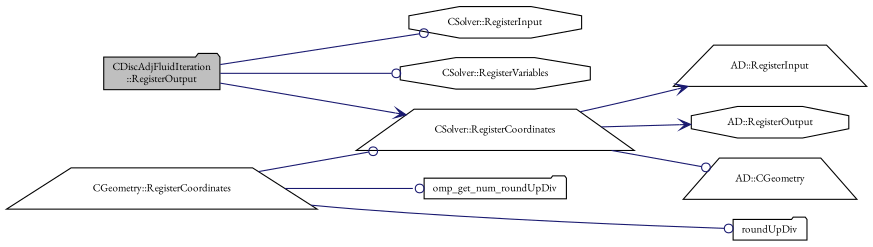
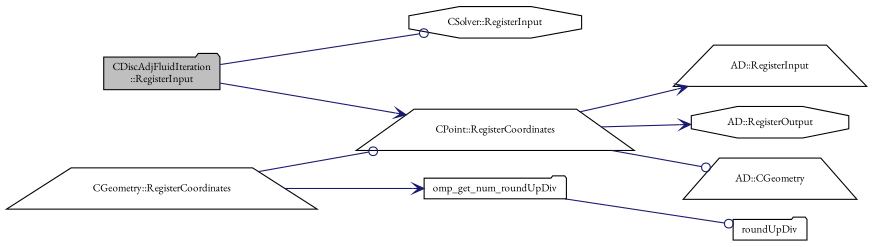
(162, 73) -> (162, 73)
(495, 73) -> none
(495, 130) -> (495, 130)
(349, 188) -> (349, 188)
(518, 219) -> (645, 211)
